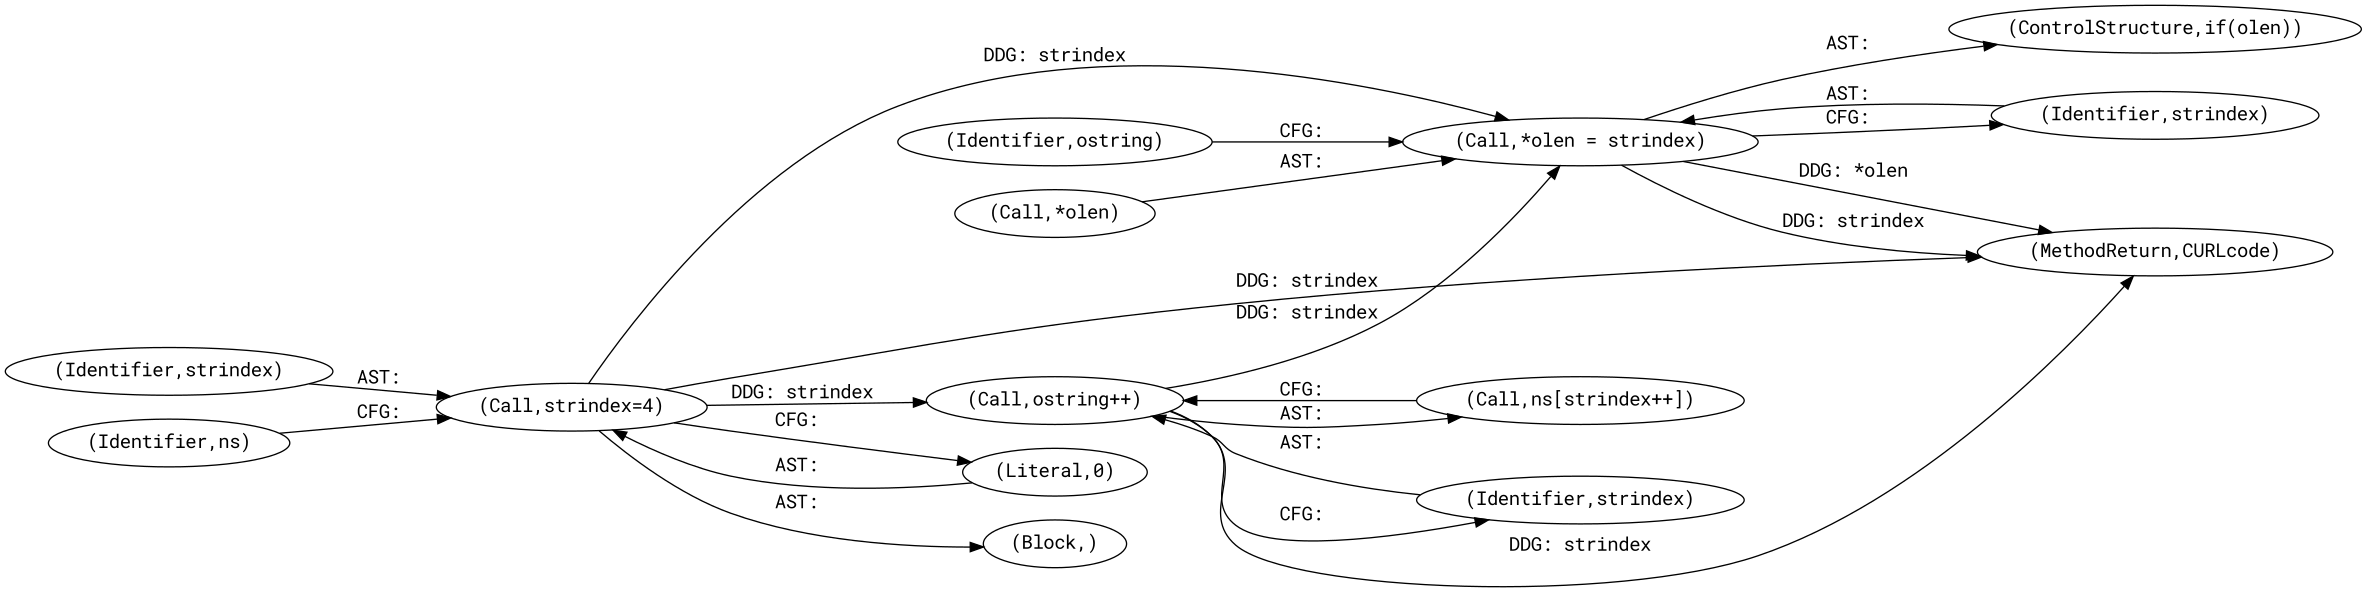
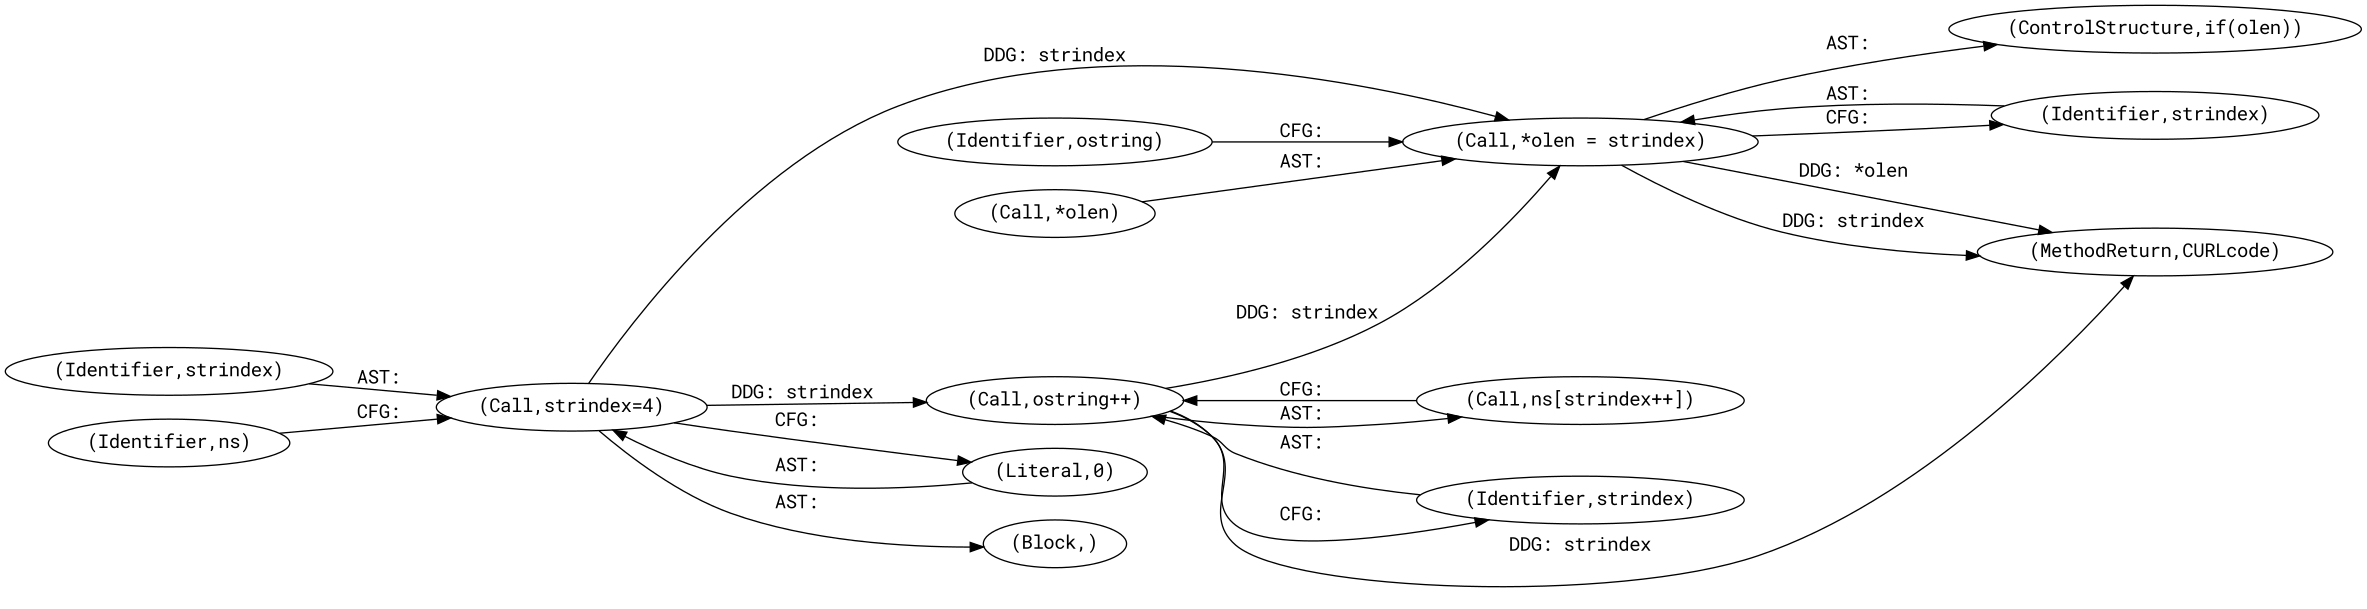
(1313, 296) -> none
